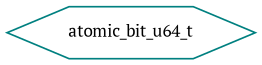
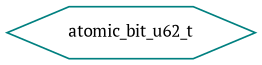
(131, 33) -> (131, 33)
